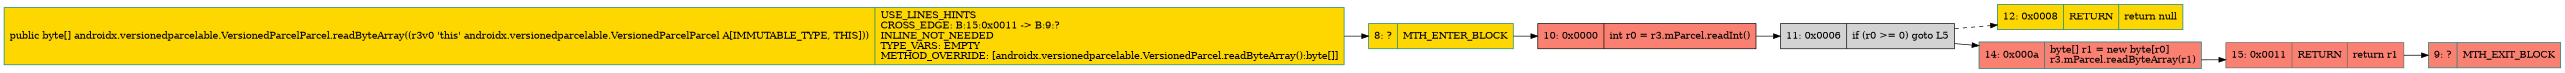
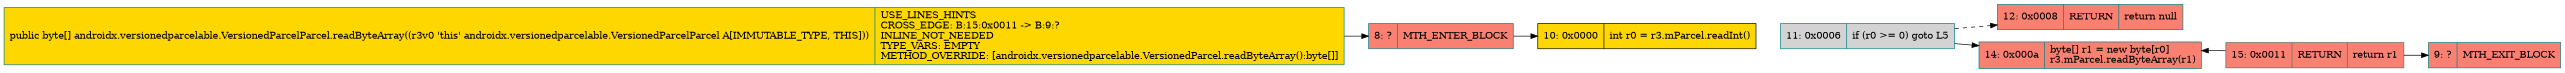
(2090, 17) -> (2090, 17)
(1441, 36) -> (1441, 36)
(1647, 36) -> (1647, 36)
(1765, 36) -> none
(1868, 36) -> (1868, 36)
(2210, 60) -> (2217, 51)
